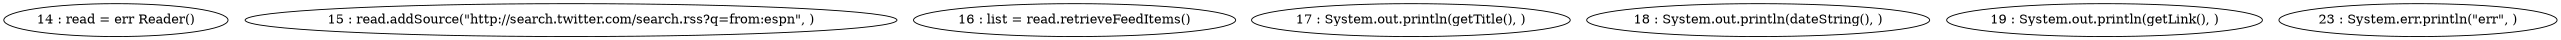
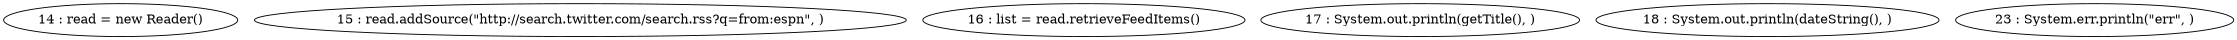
(116, 20) -> (121, 20)
(2105, 20) -> none
